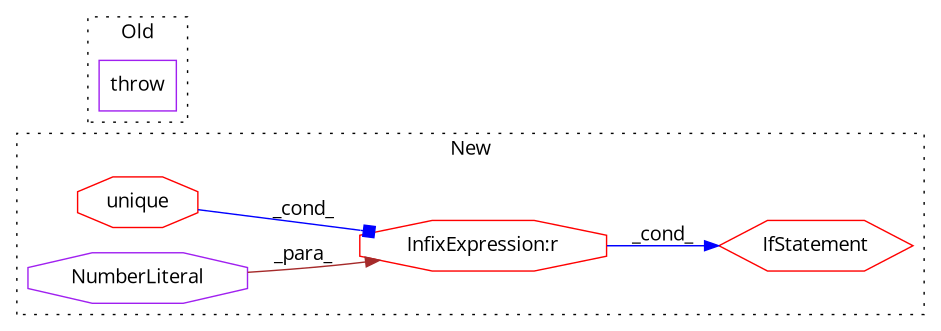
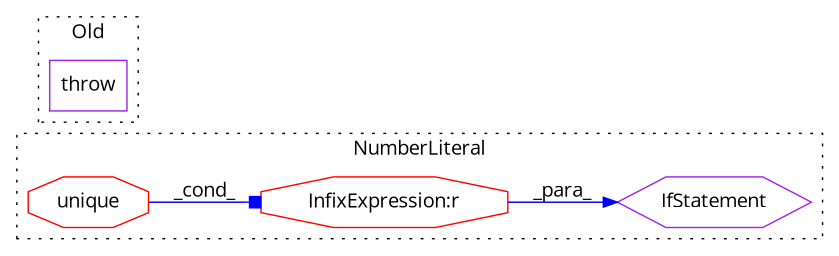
(470, 150) -> (420, 150)
(663, 235) -> (563, 192)
(816, 246) -> (714, 202)
(138, 278) -> none
